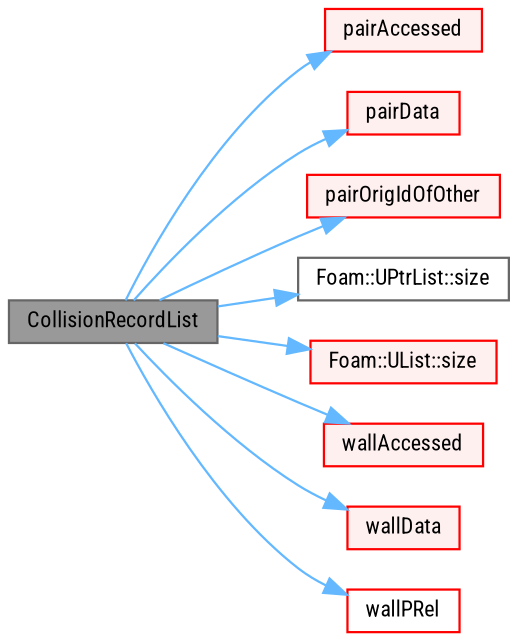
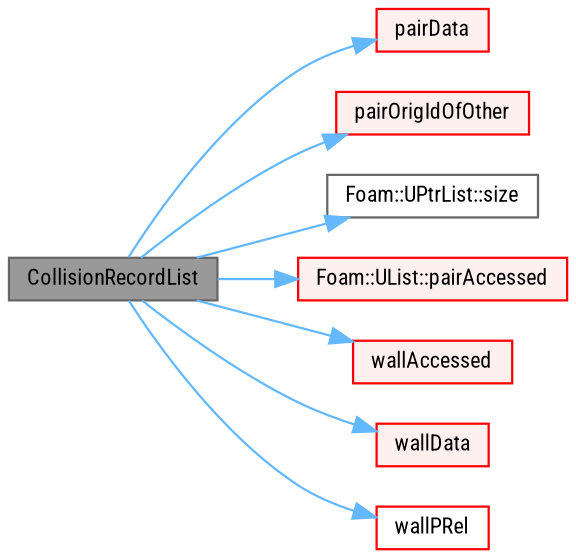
(404, 30) -> none
(404, 362) -> (433, 279)
